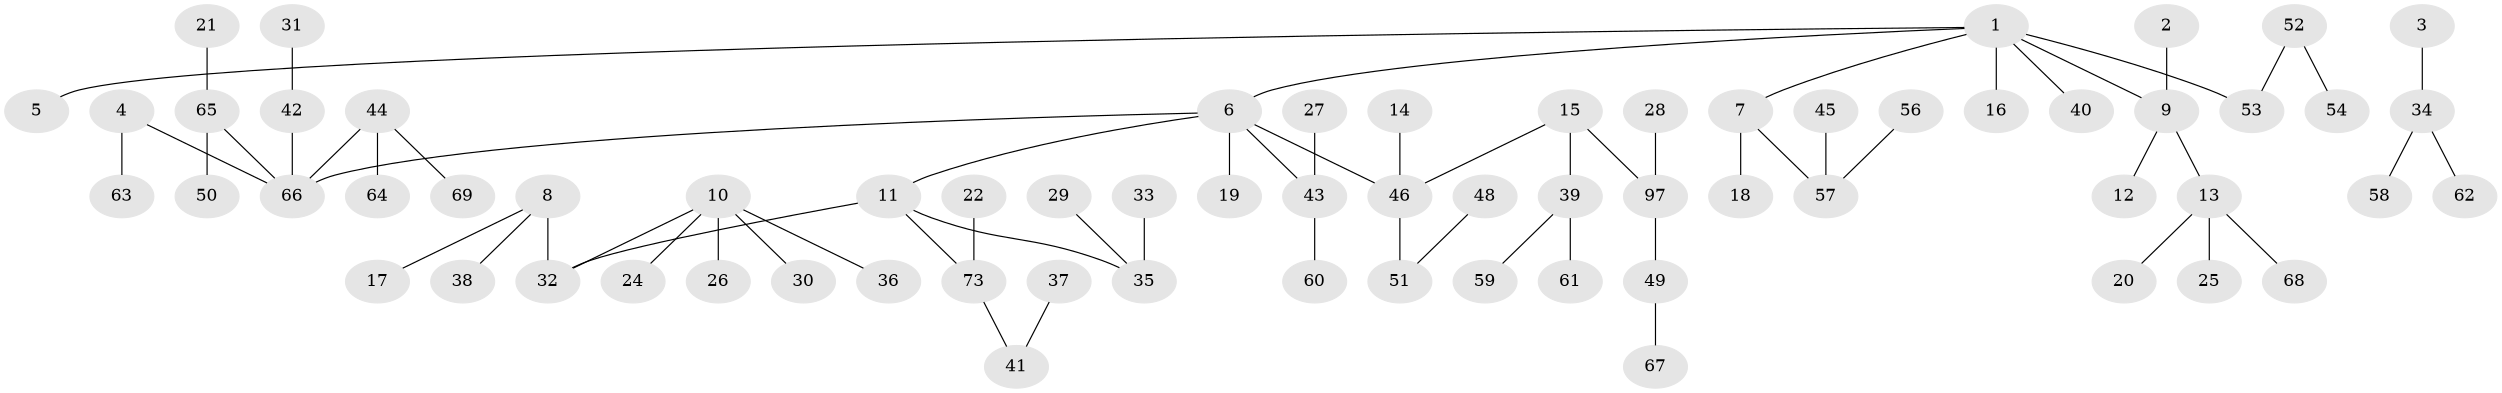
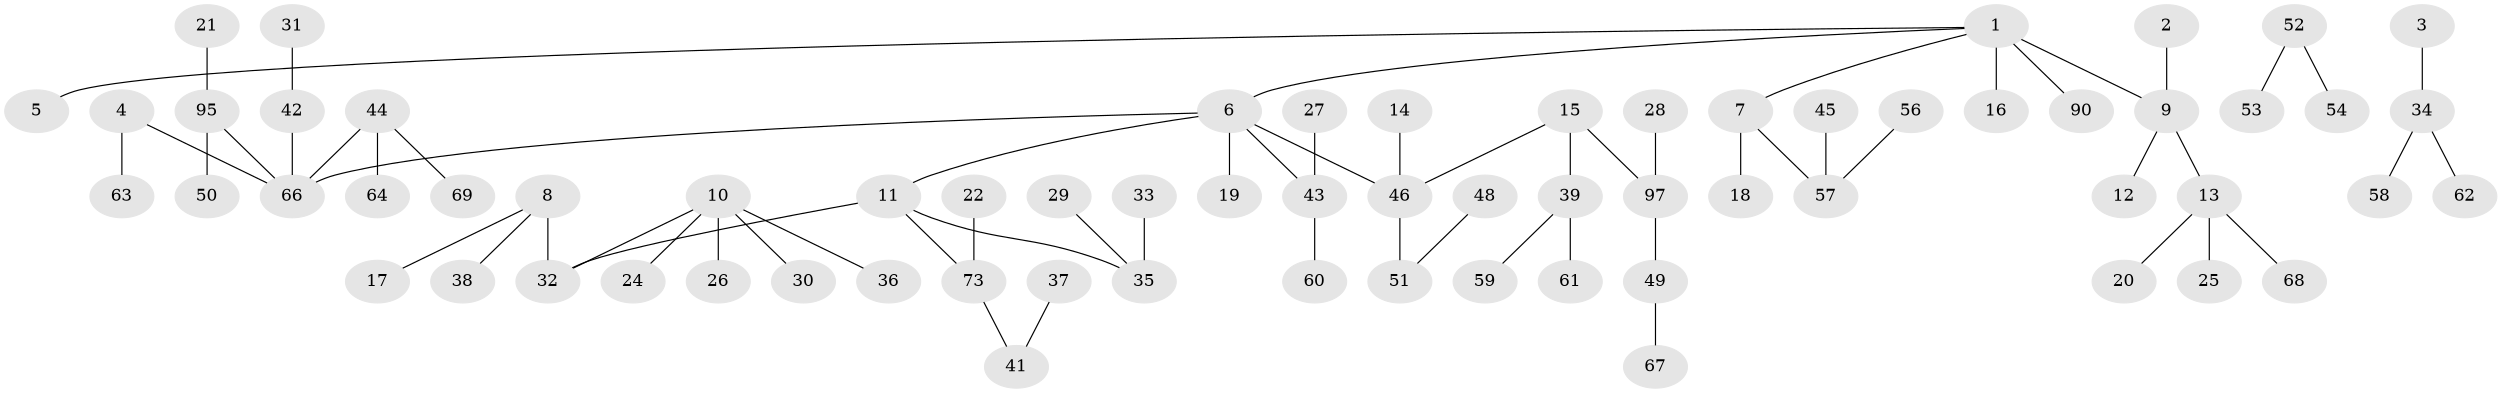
(2128, 62) -> none
(207, 111) -> (207, 111)
(2081, 111) -> (2081, 111)
